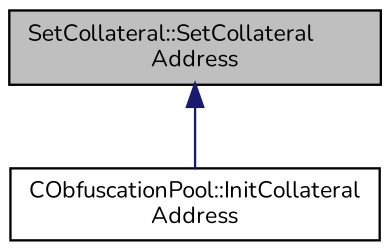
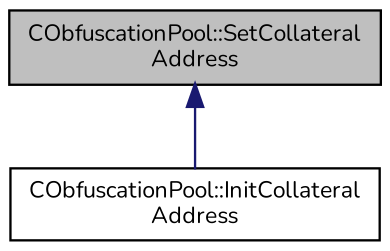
(195, 48) -> (195, 48)
